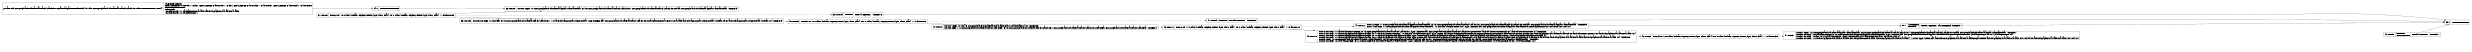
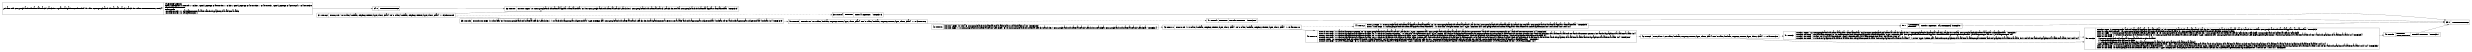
none -> (2232, 39)
